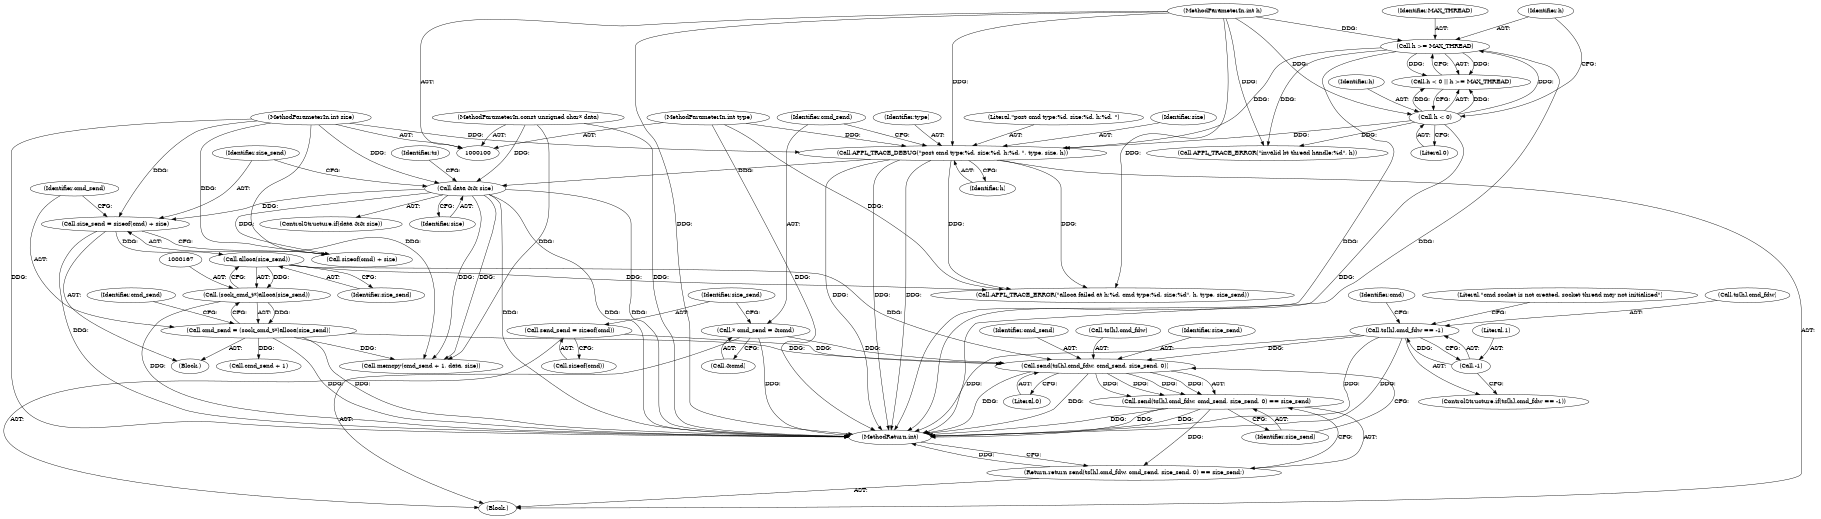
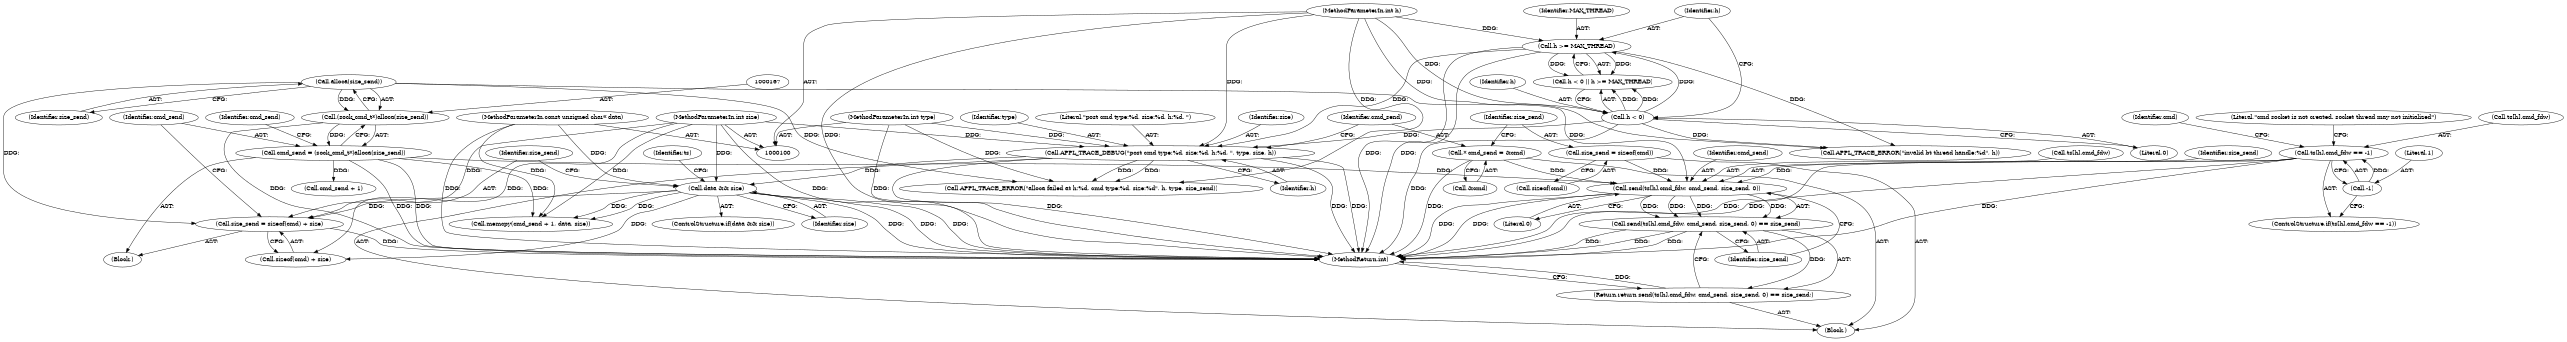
(162, 252) -> (22, 104)
(569, 331) -> (1610, 153)
